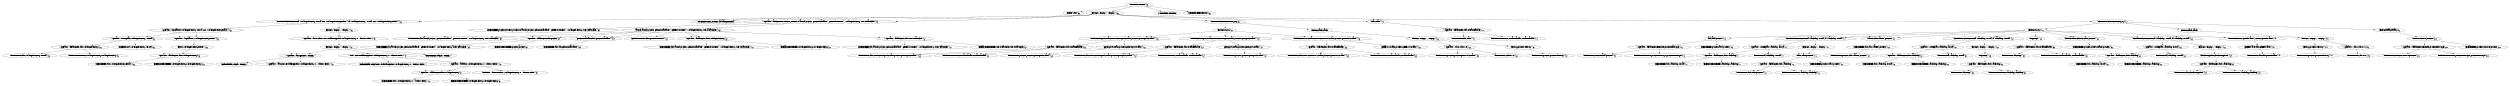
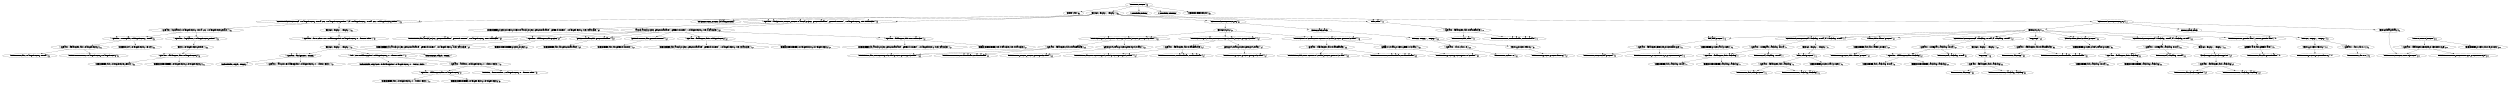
none -> (1139, 13)
(2406, 34) -> (2390, 44)
none -> (616, 47)
(1457, 51) -> (1428, 51)
